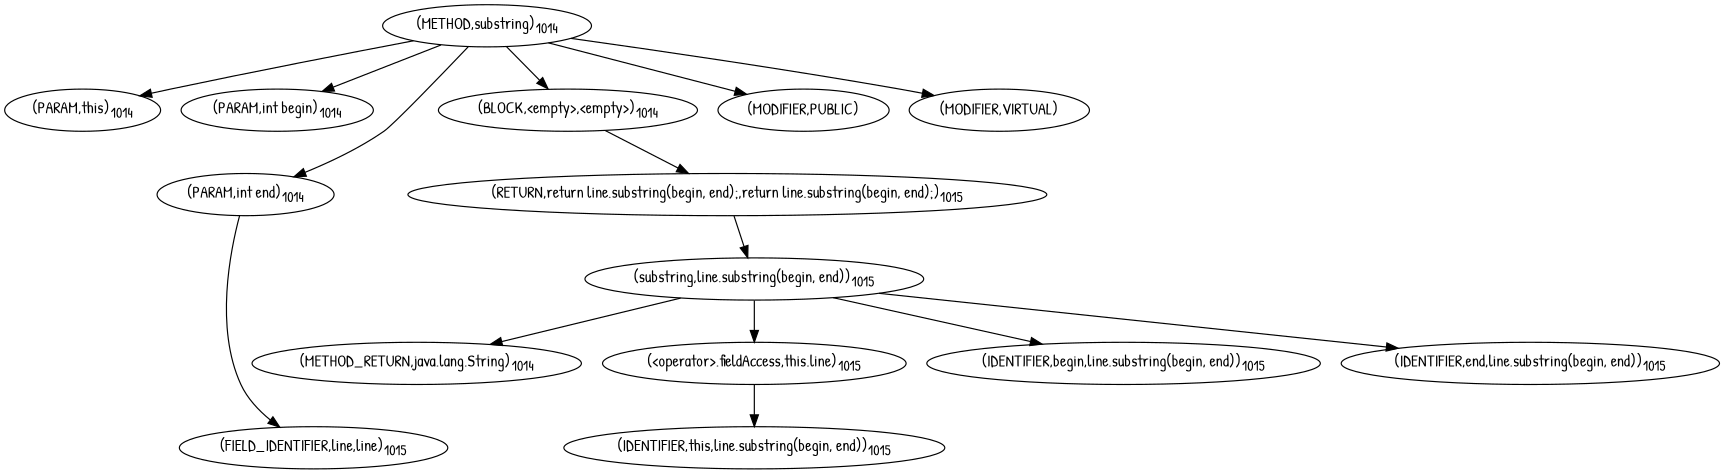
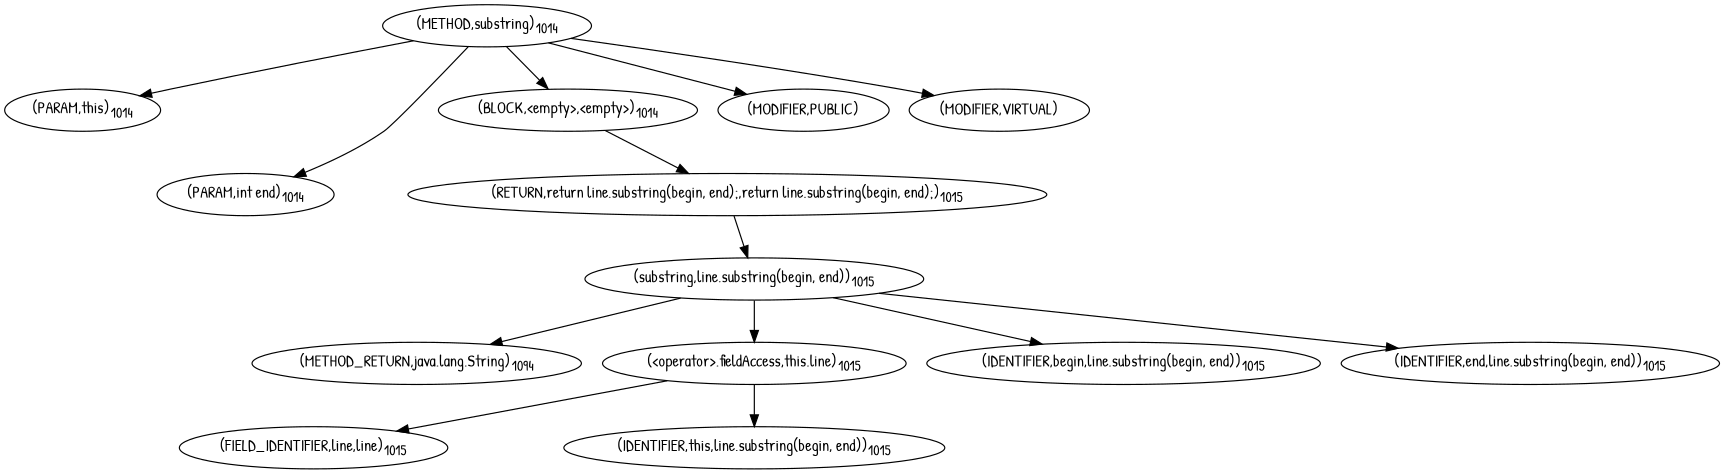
(277, 110) -> none
(227, 324) -> (538, 405)
(523, 362) -> (523, 362)
